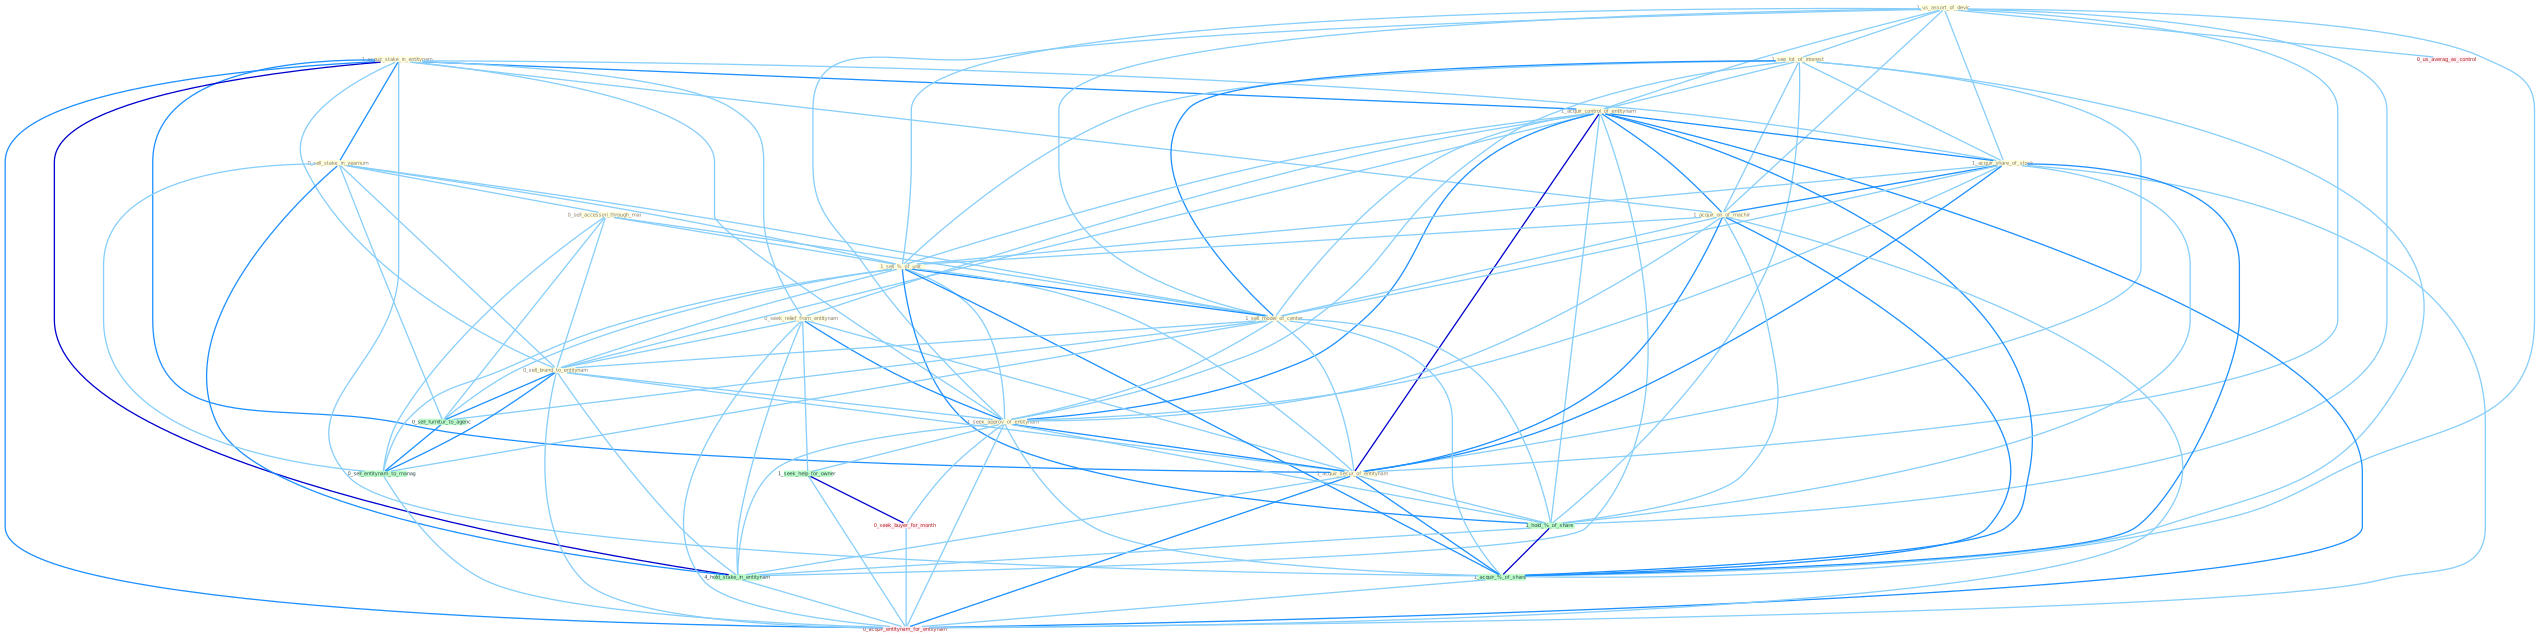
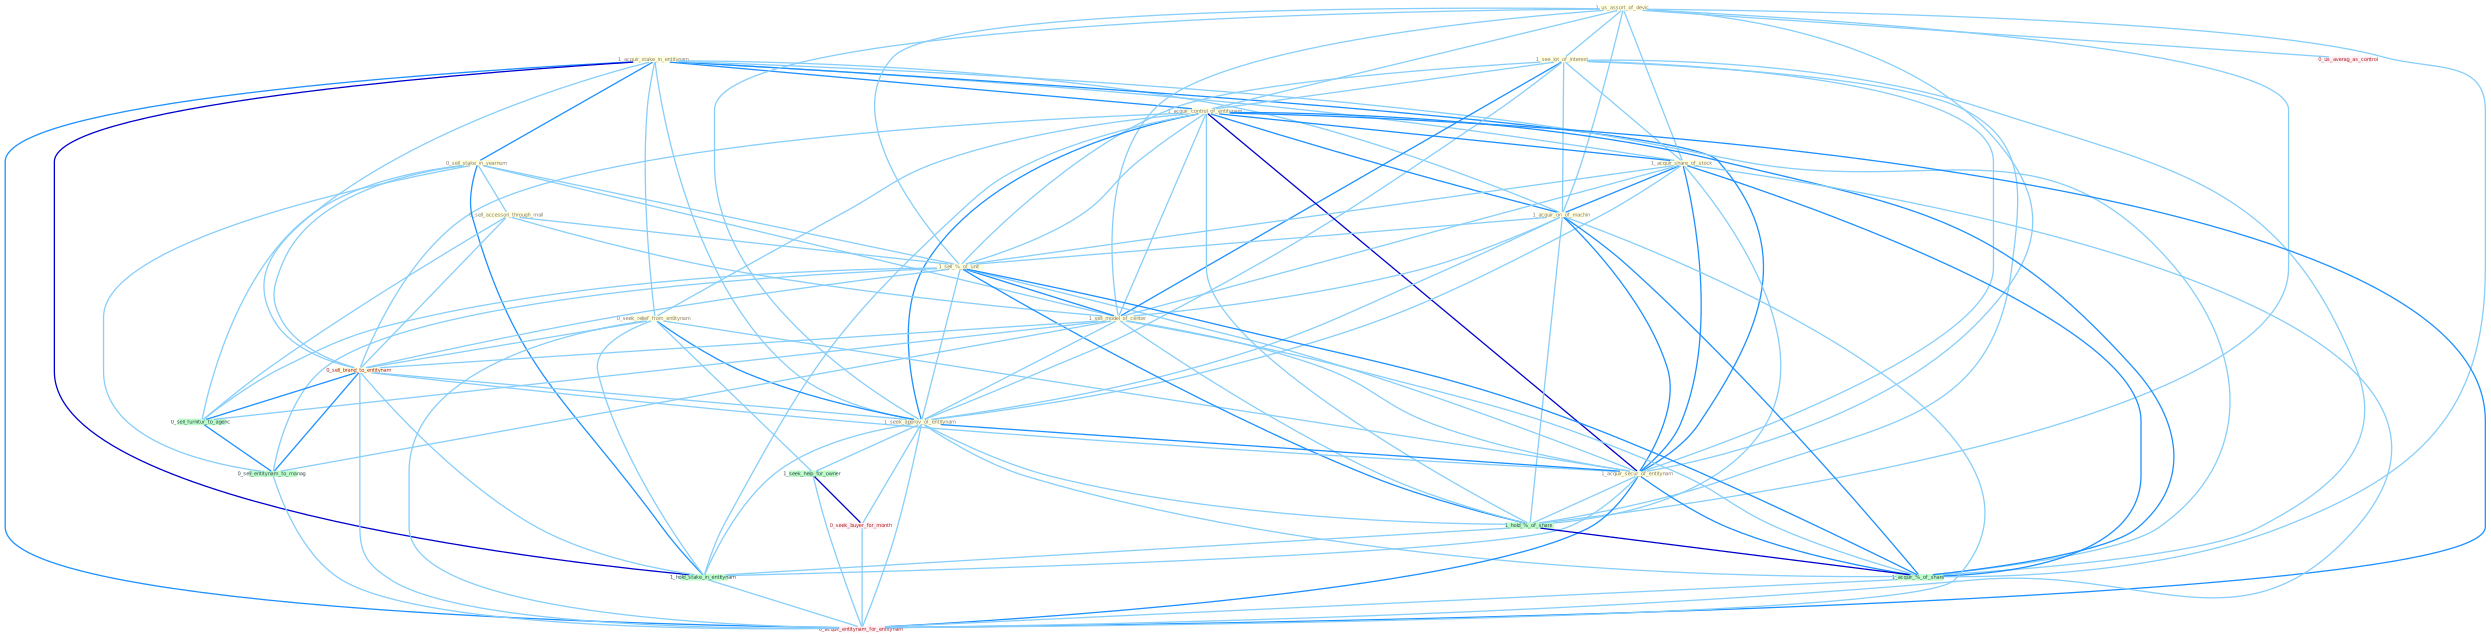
(466, 334) -> none
(557, 370) -> (360, 370)
(738, 577) -> (704, 577)
